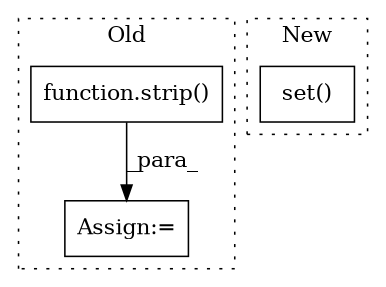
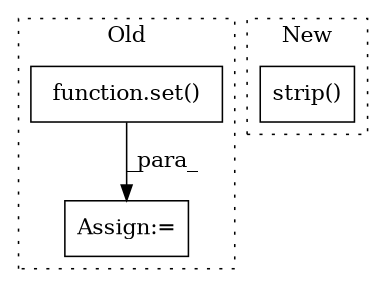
(127, 94) -> (127, 94)
(307, 94) -> (307, 94)
